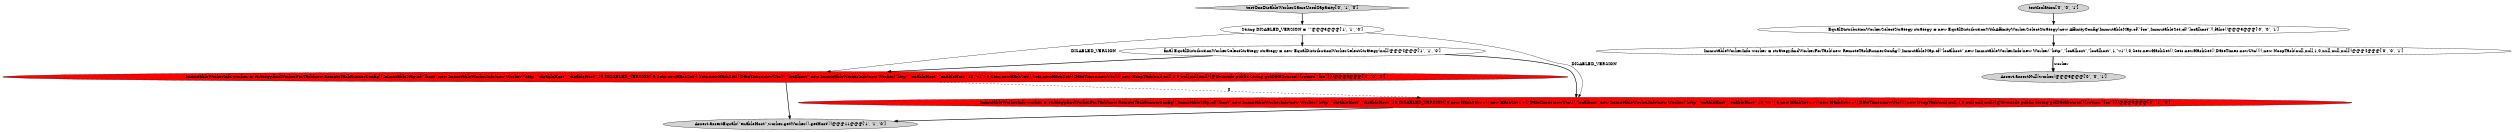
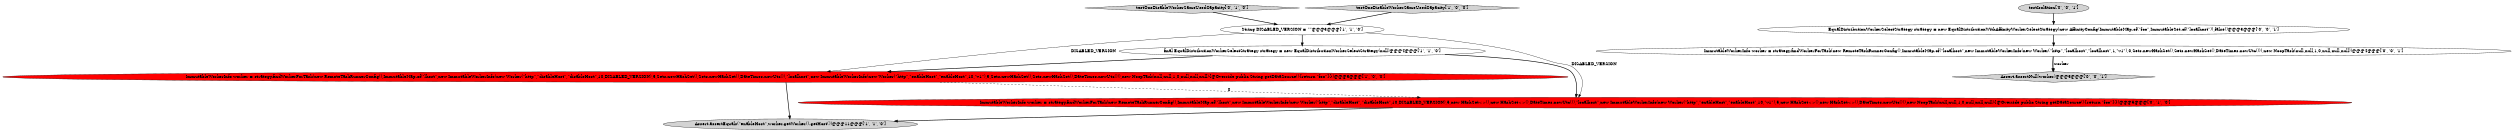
none -> (1412, 8)
(2054, 77) -> (2054, 77)
